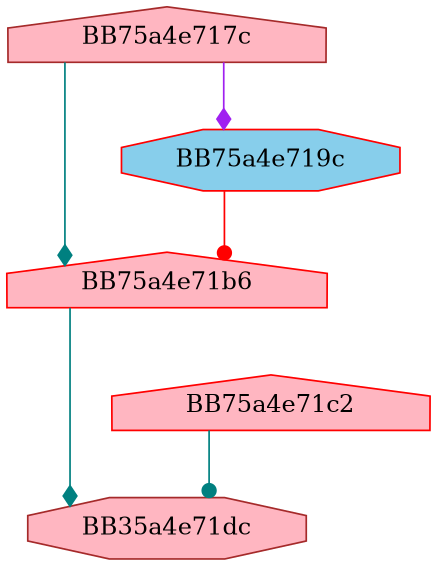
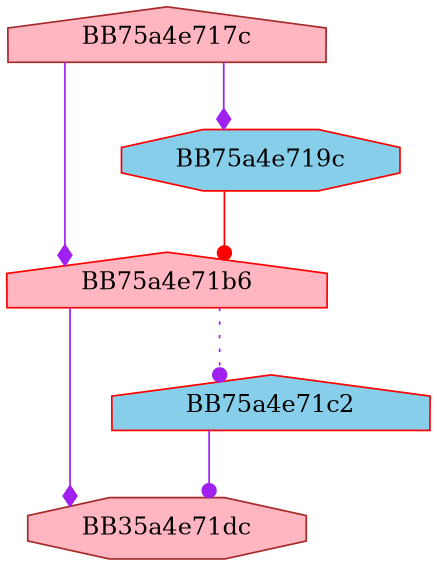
(65, 154) -> (65, 154)
none -> (220, 338)
(70, 397) -> (70, 397)
(271, 406) -> (271, 406)
(209, 457) -> (209, 457)
